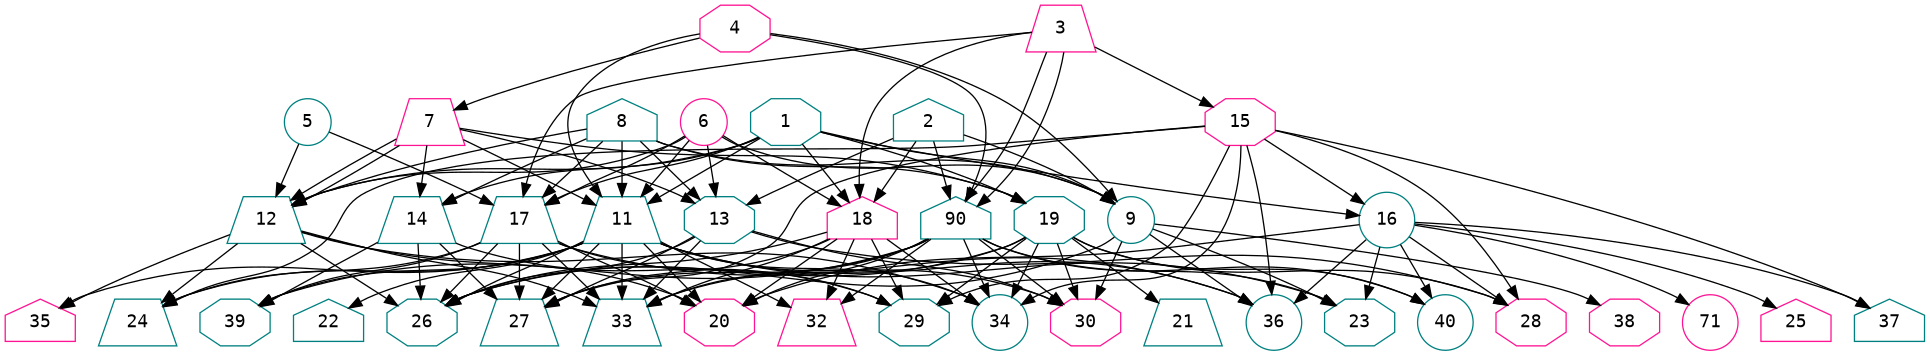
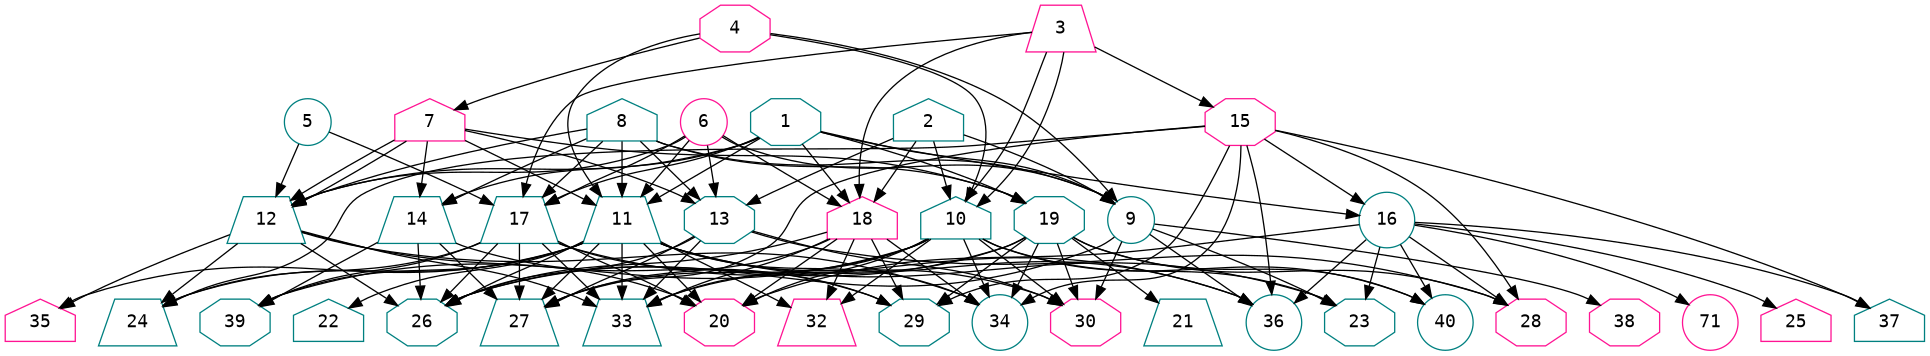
(430, 122) -> (430, 122)
(956, 220) -> (956, 220)
